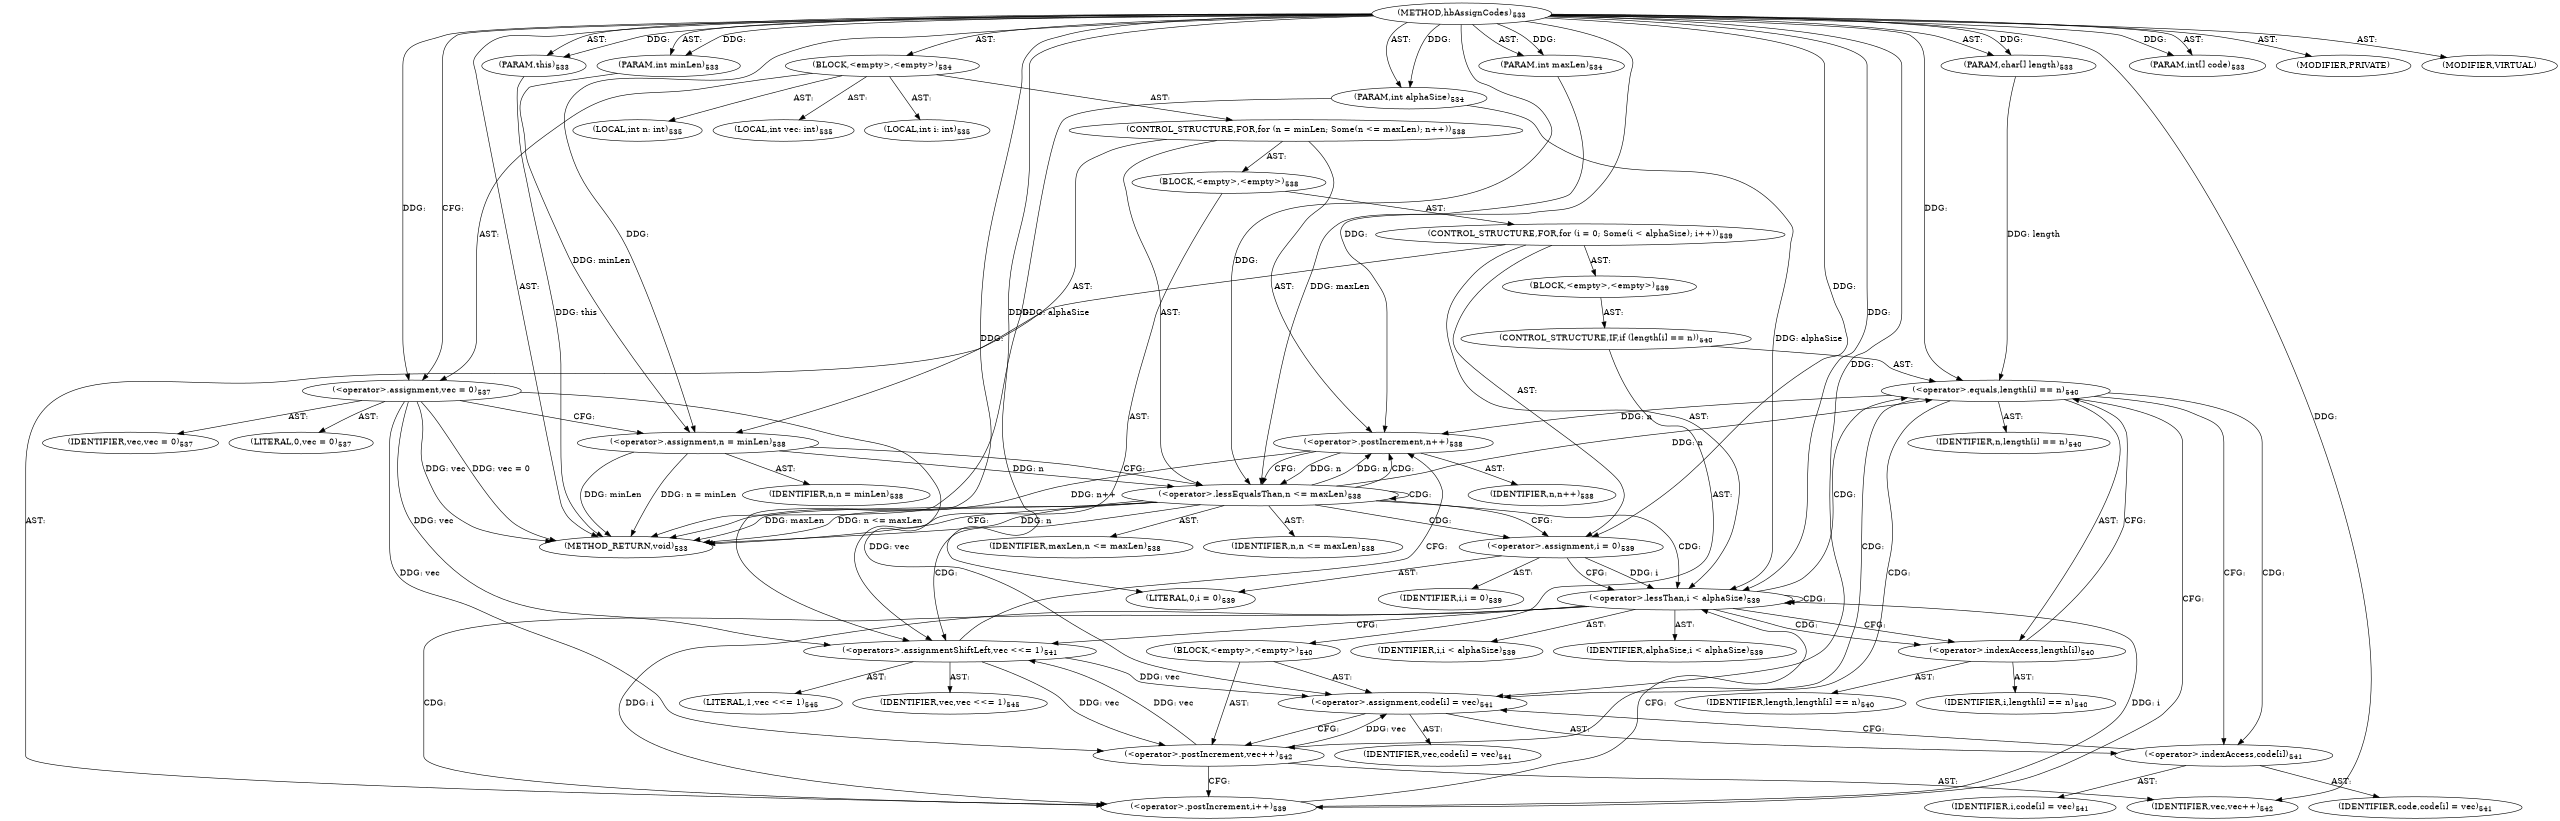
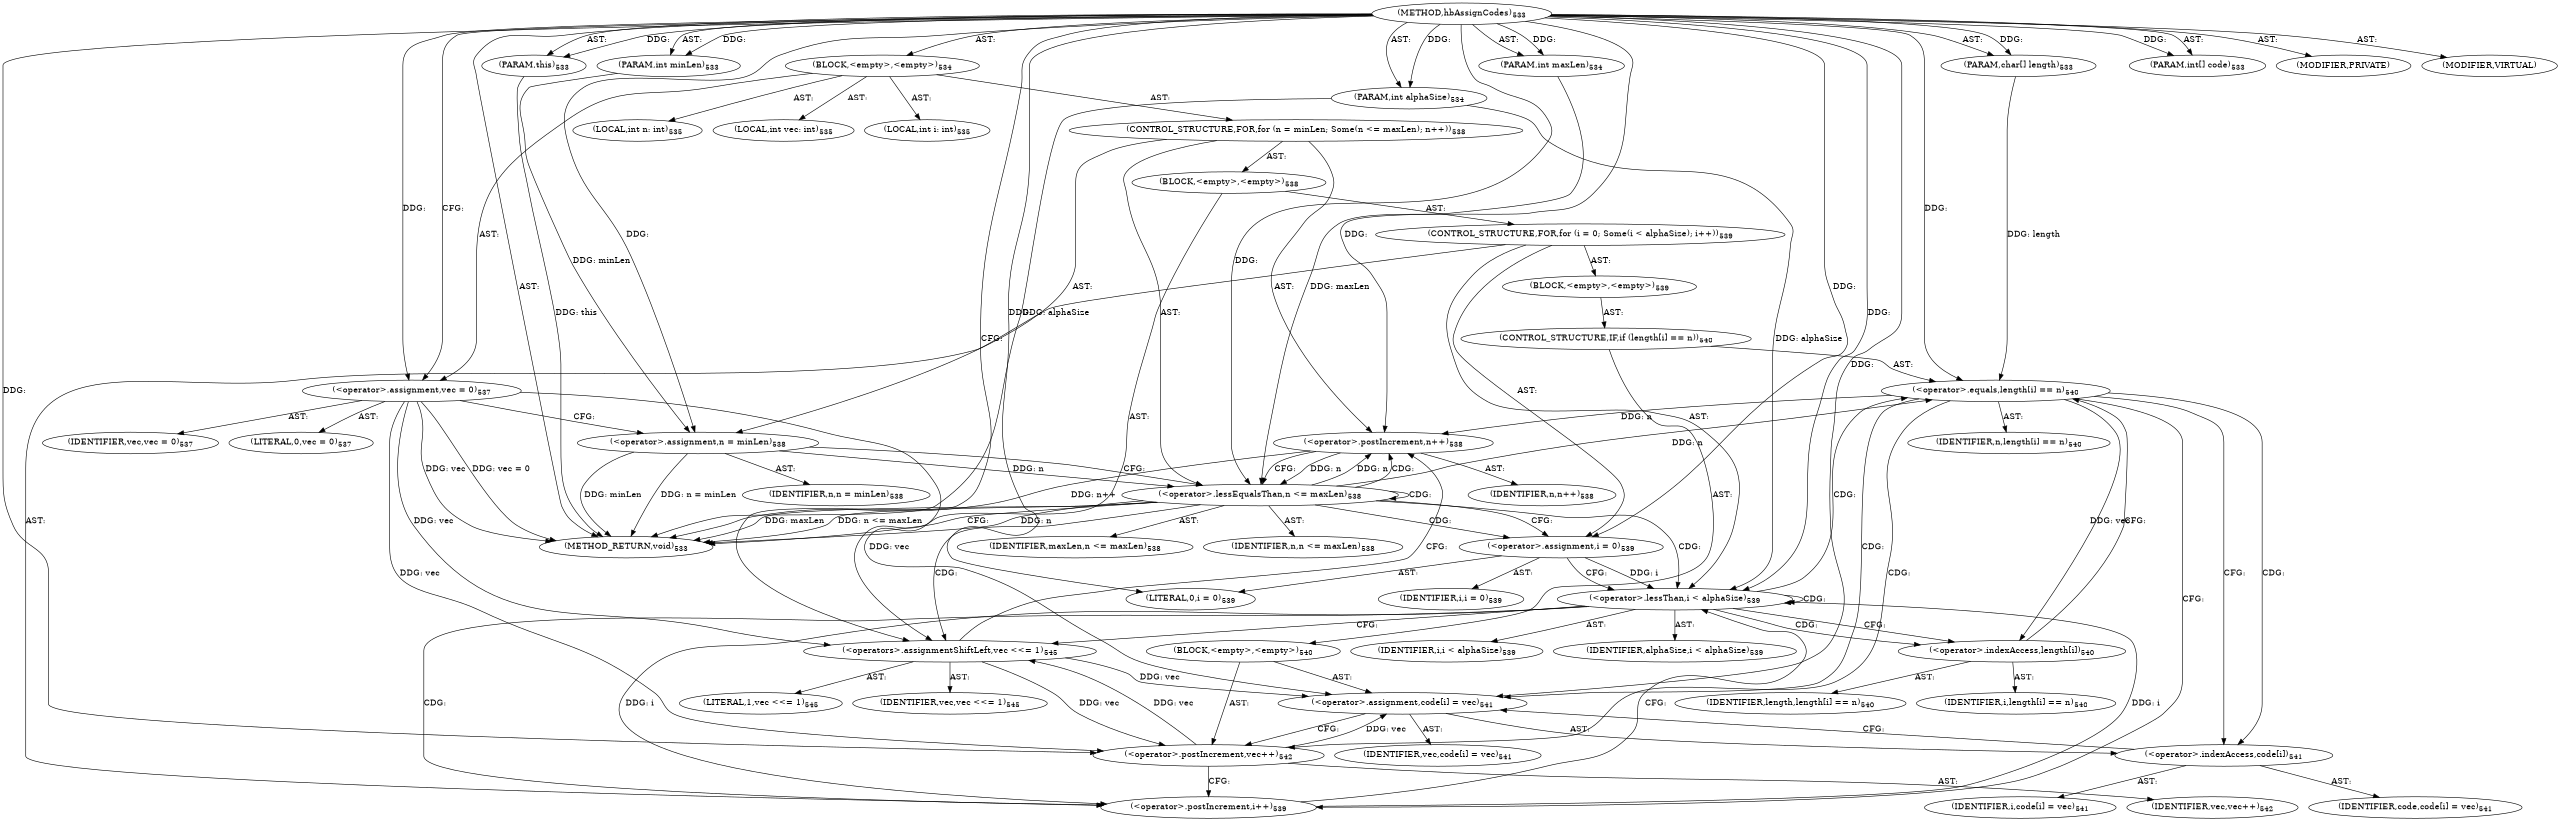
(2196, 178) -> (3, 228)
(993, 339) -> (993, 339)
(2110, 521) -> (2110, 521)
(1051, 650) -> (1051, 650)
